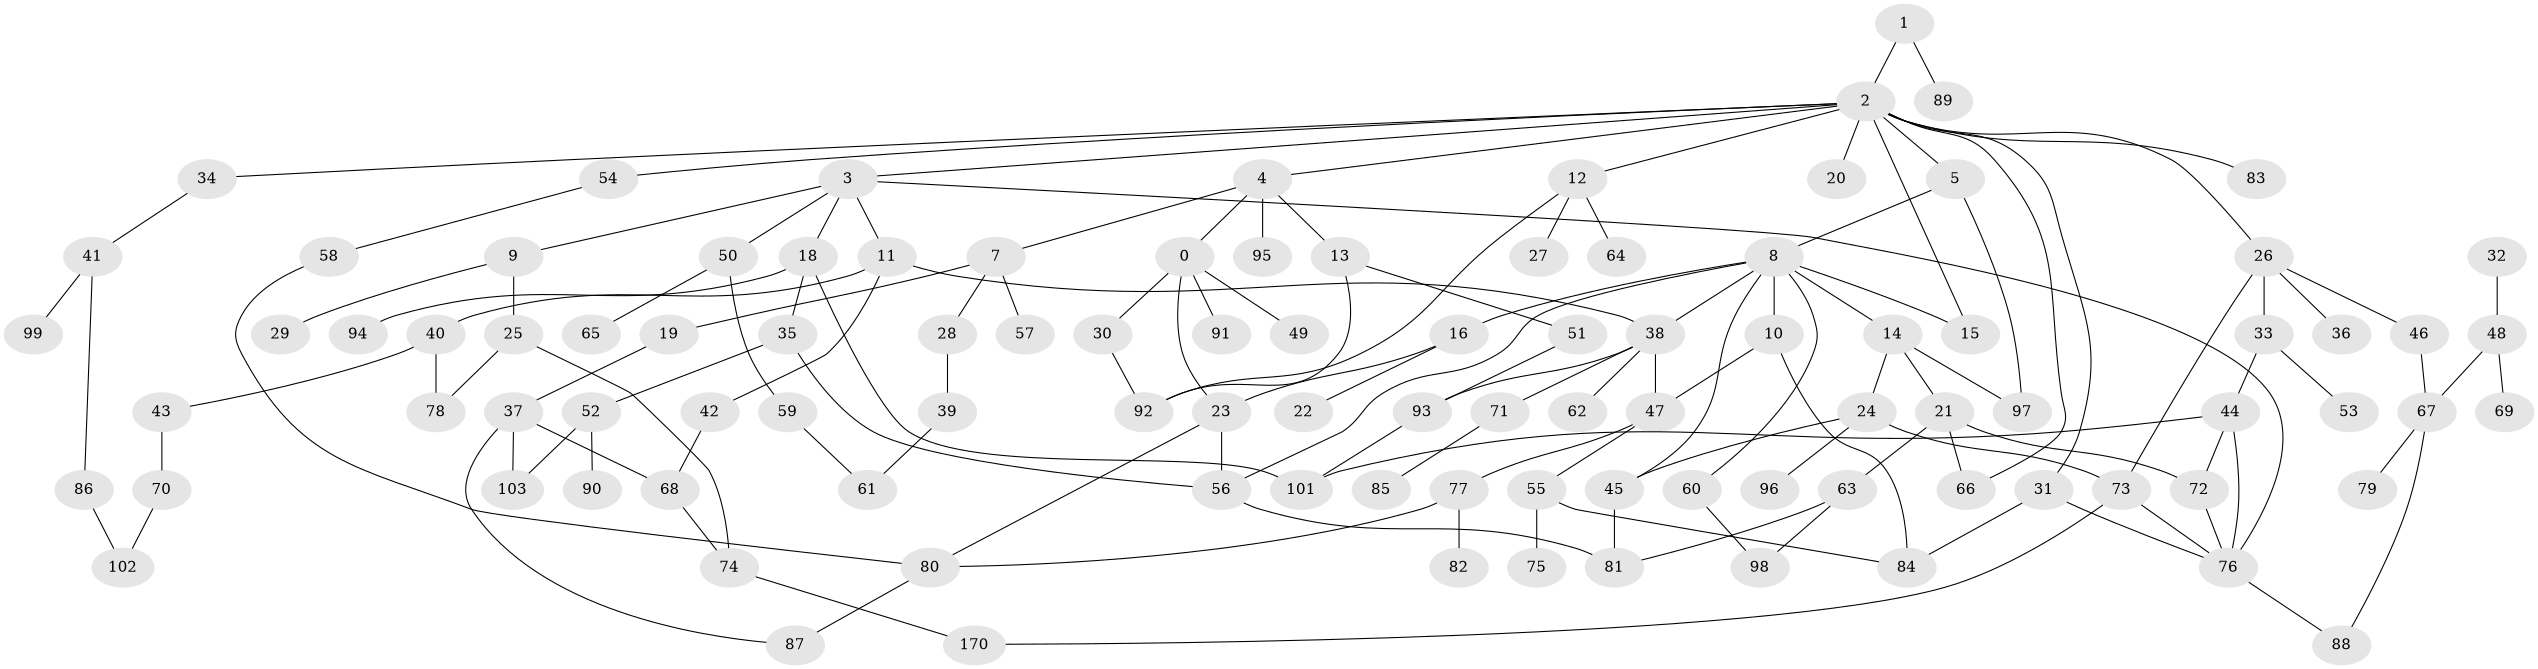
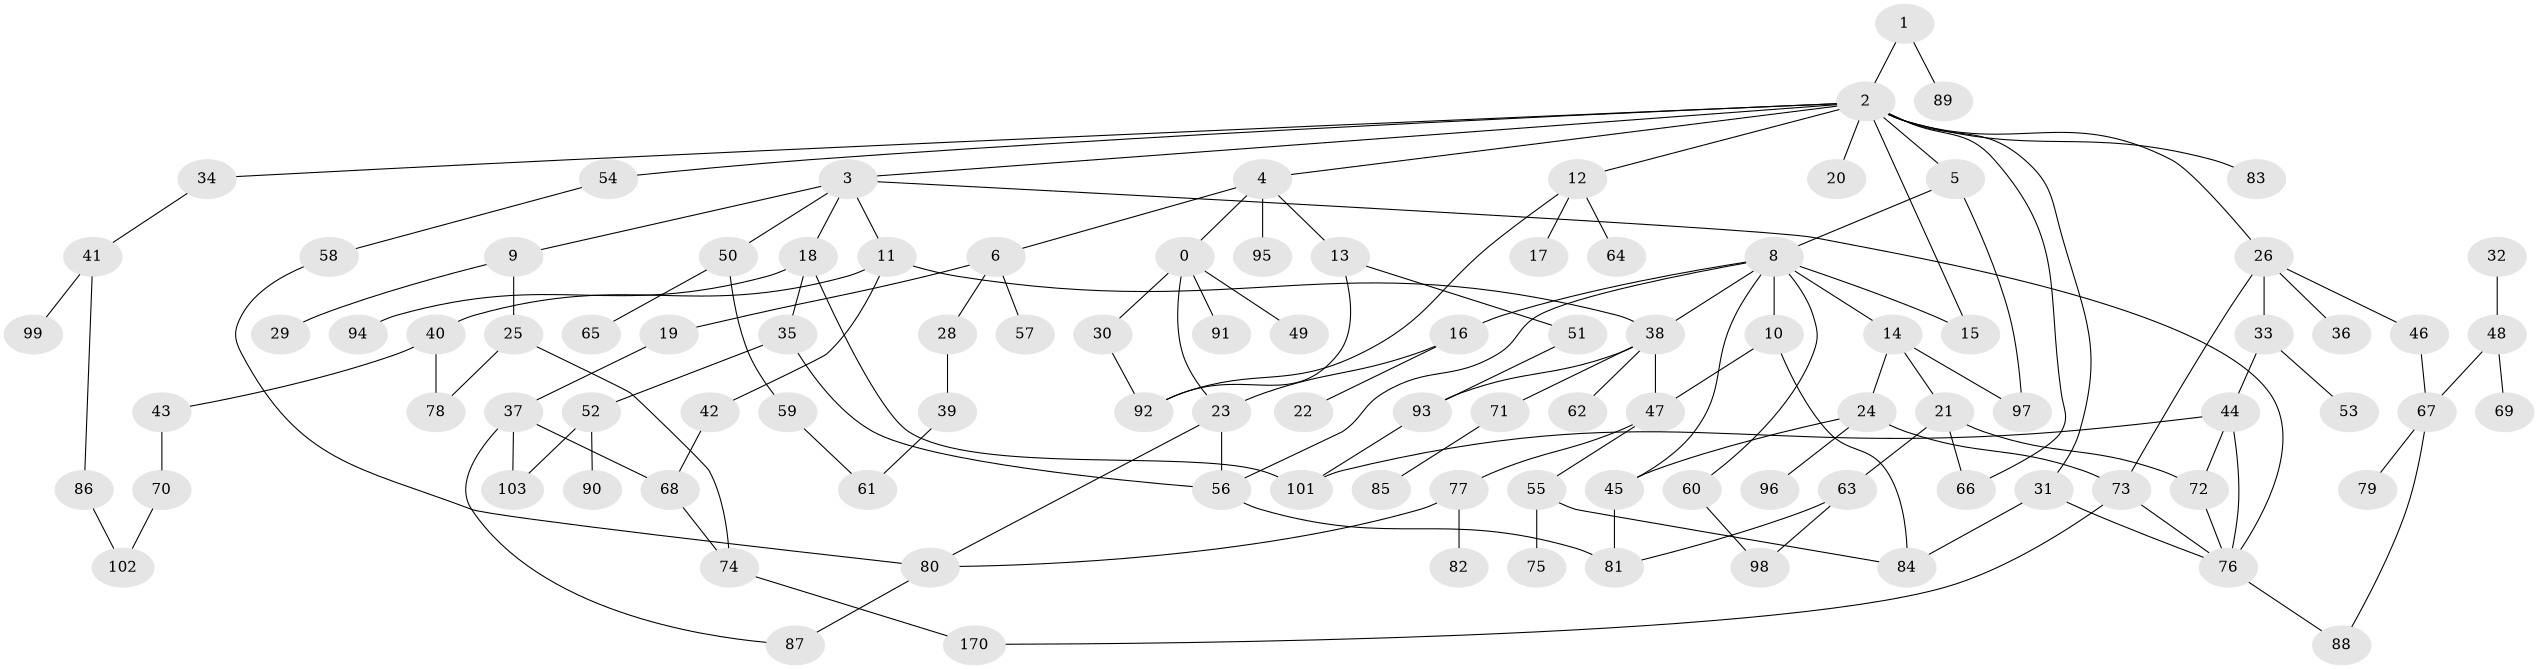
(996, 257) -> (996, 257)
(1539, 257) -> (1539, 257)
